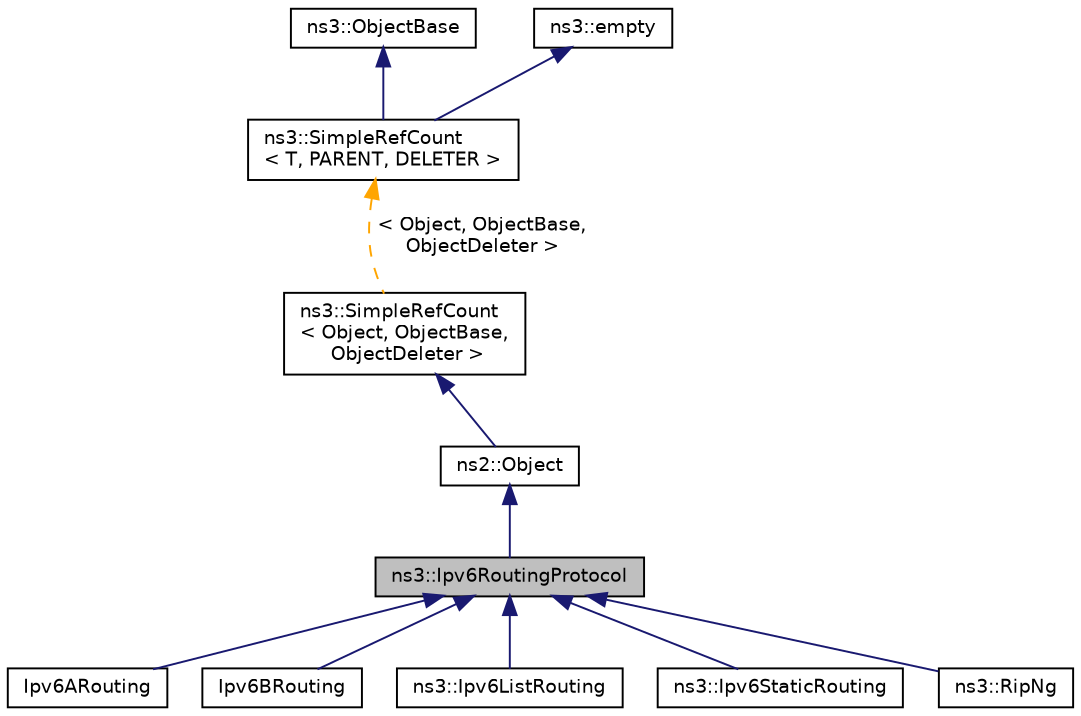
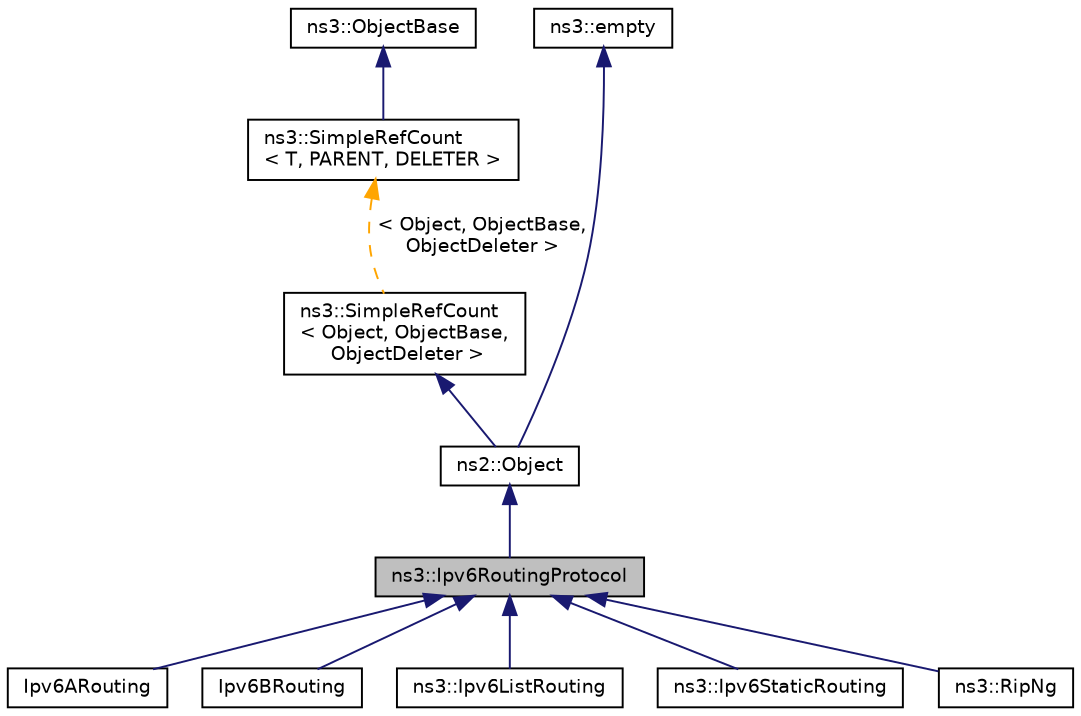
(494, 88) -> (586, 263)
